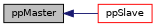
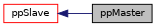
(86, 13) -> (80, 13)
